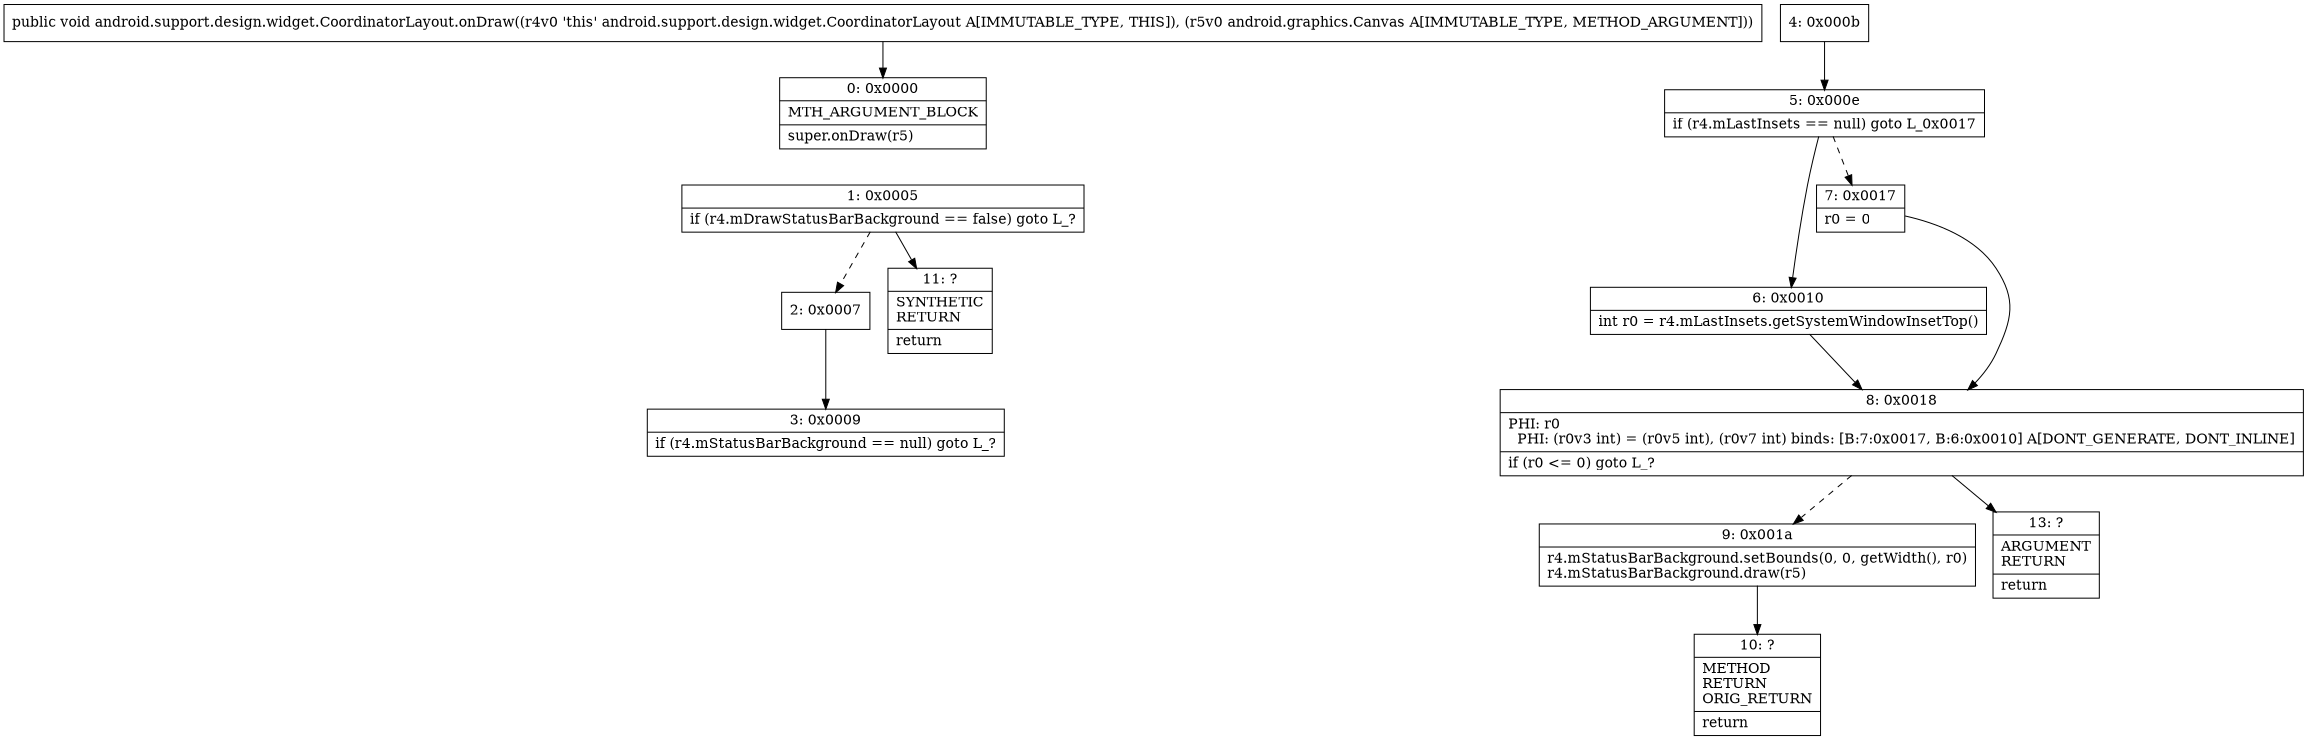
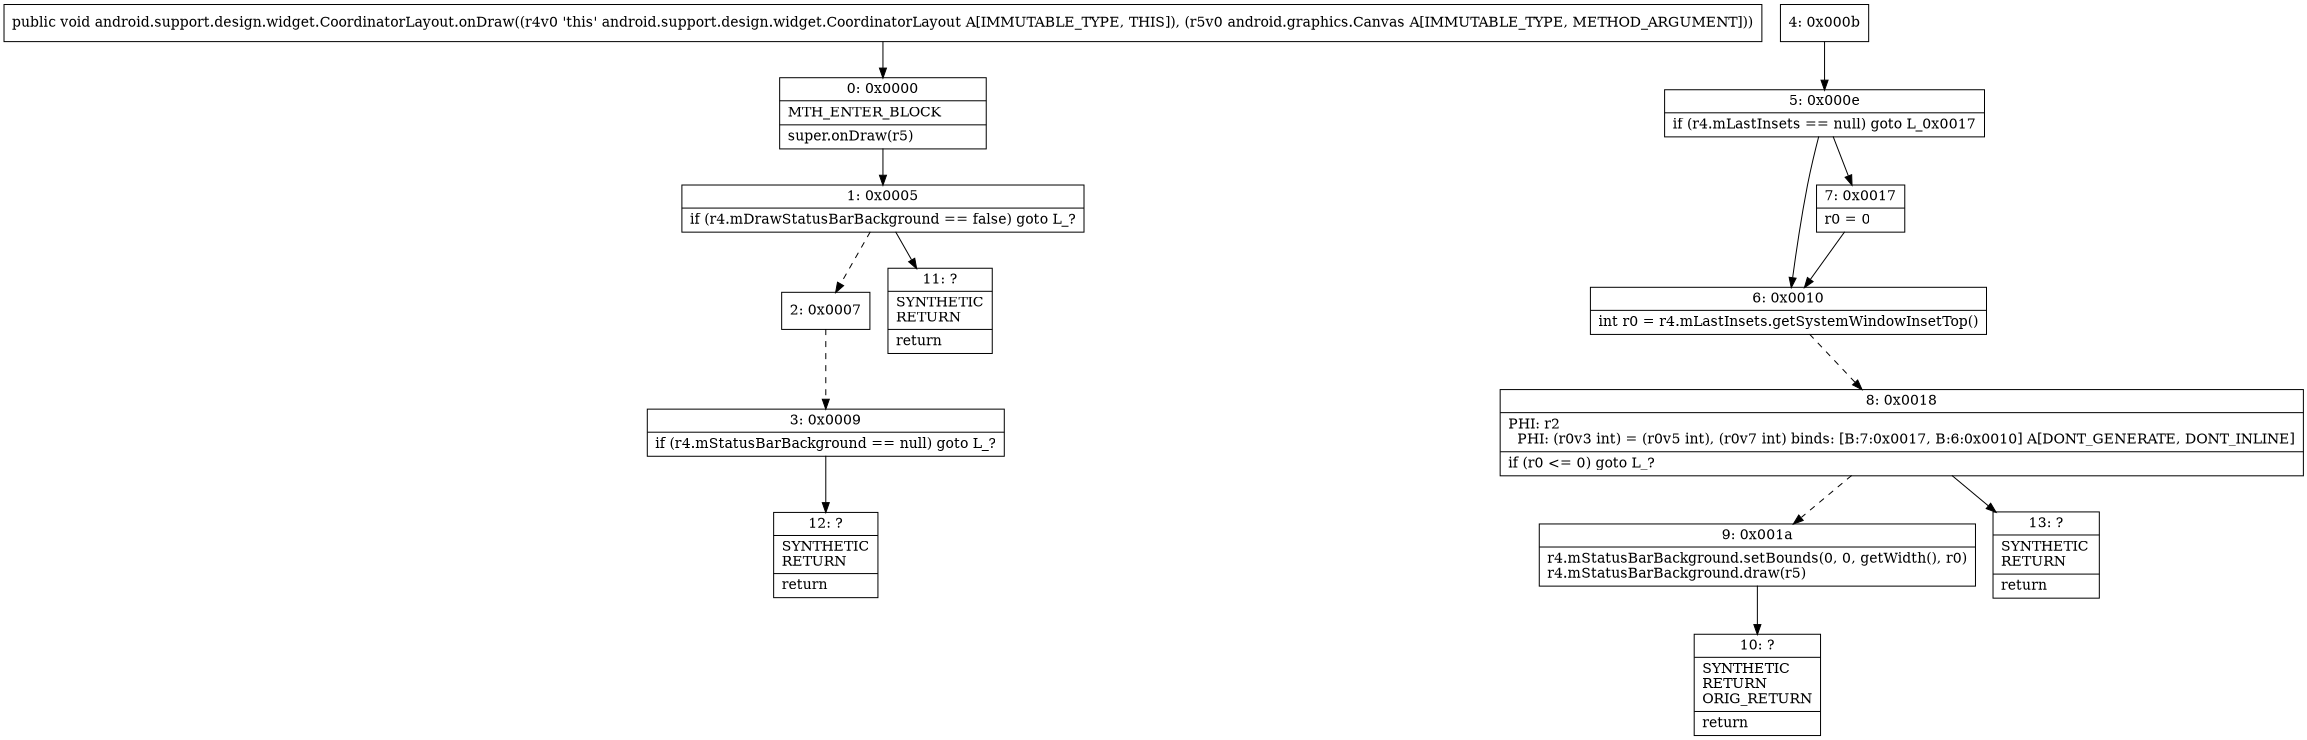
(883, 112) -> (865, 112)
(1841, 156) -> (1841, 156)
none -> (883, 162)
(2001, 277) -> (1827, 256)
(1832, 358) -> (1832, 358)
(826, 364) -> (826, 364)
(1537, 424) -> (1537, 424)
(2046, 547) -> (2045, 547)
none -> (826, 555)
(1737, 669) -> (1746, 669)
